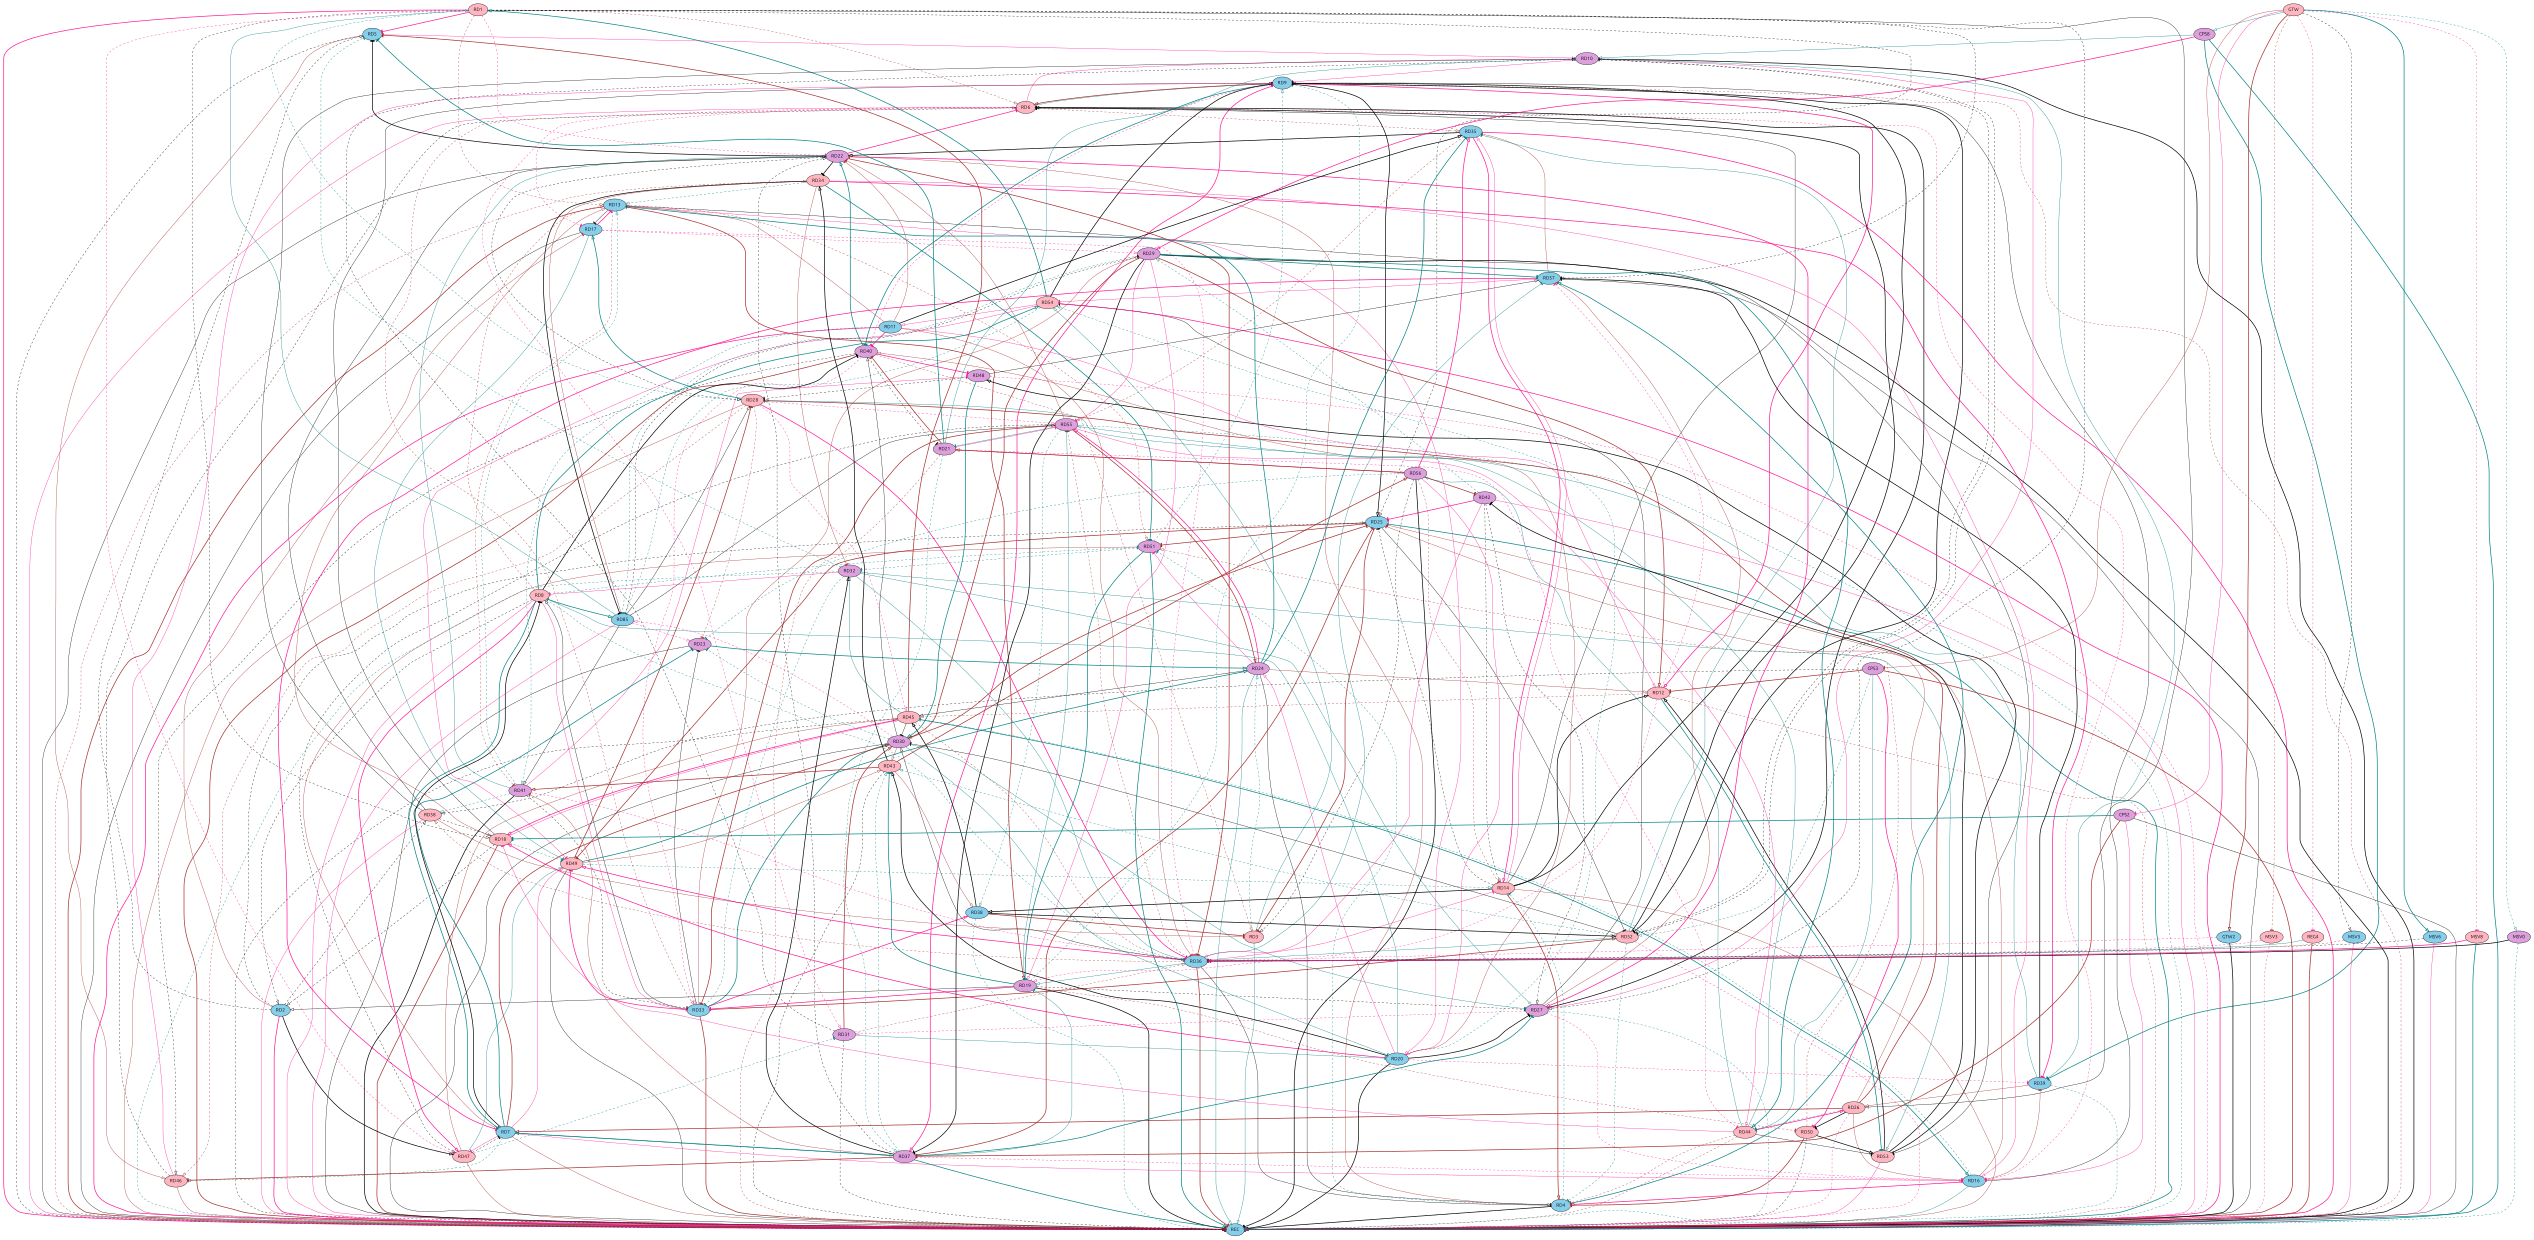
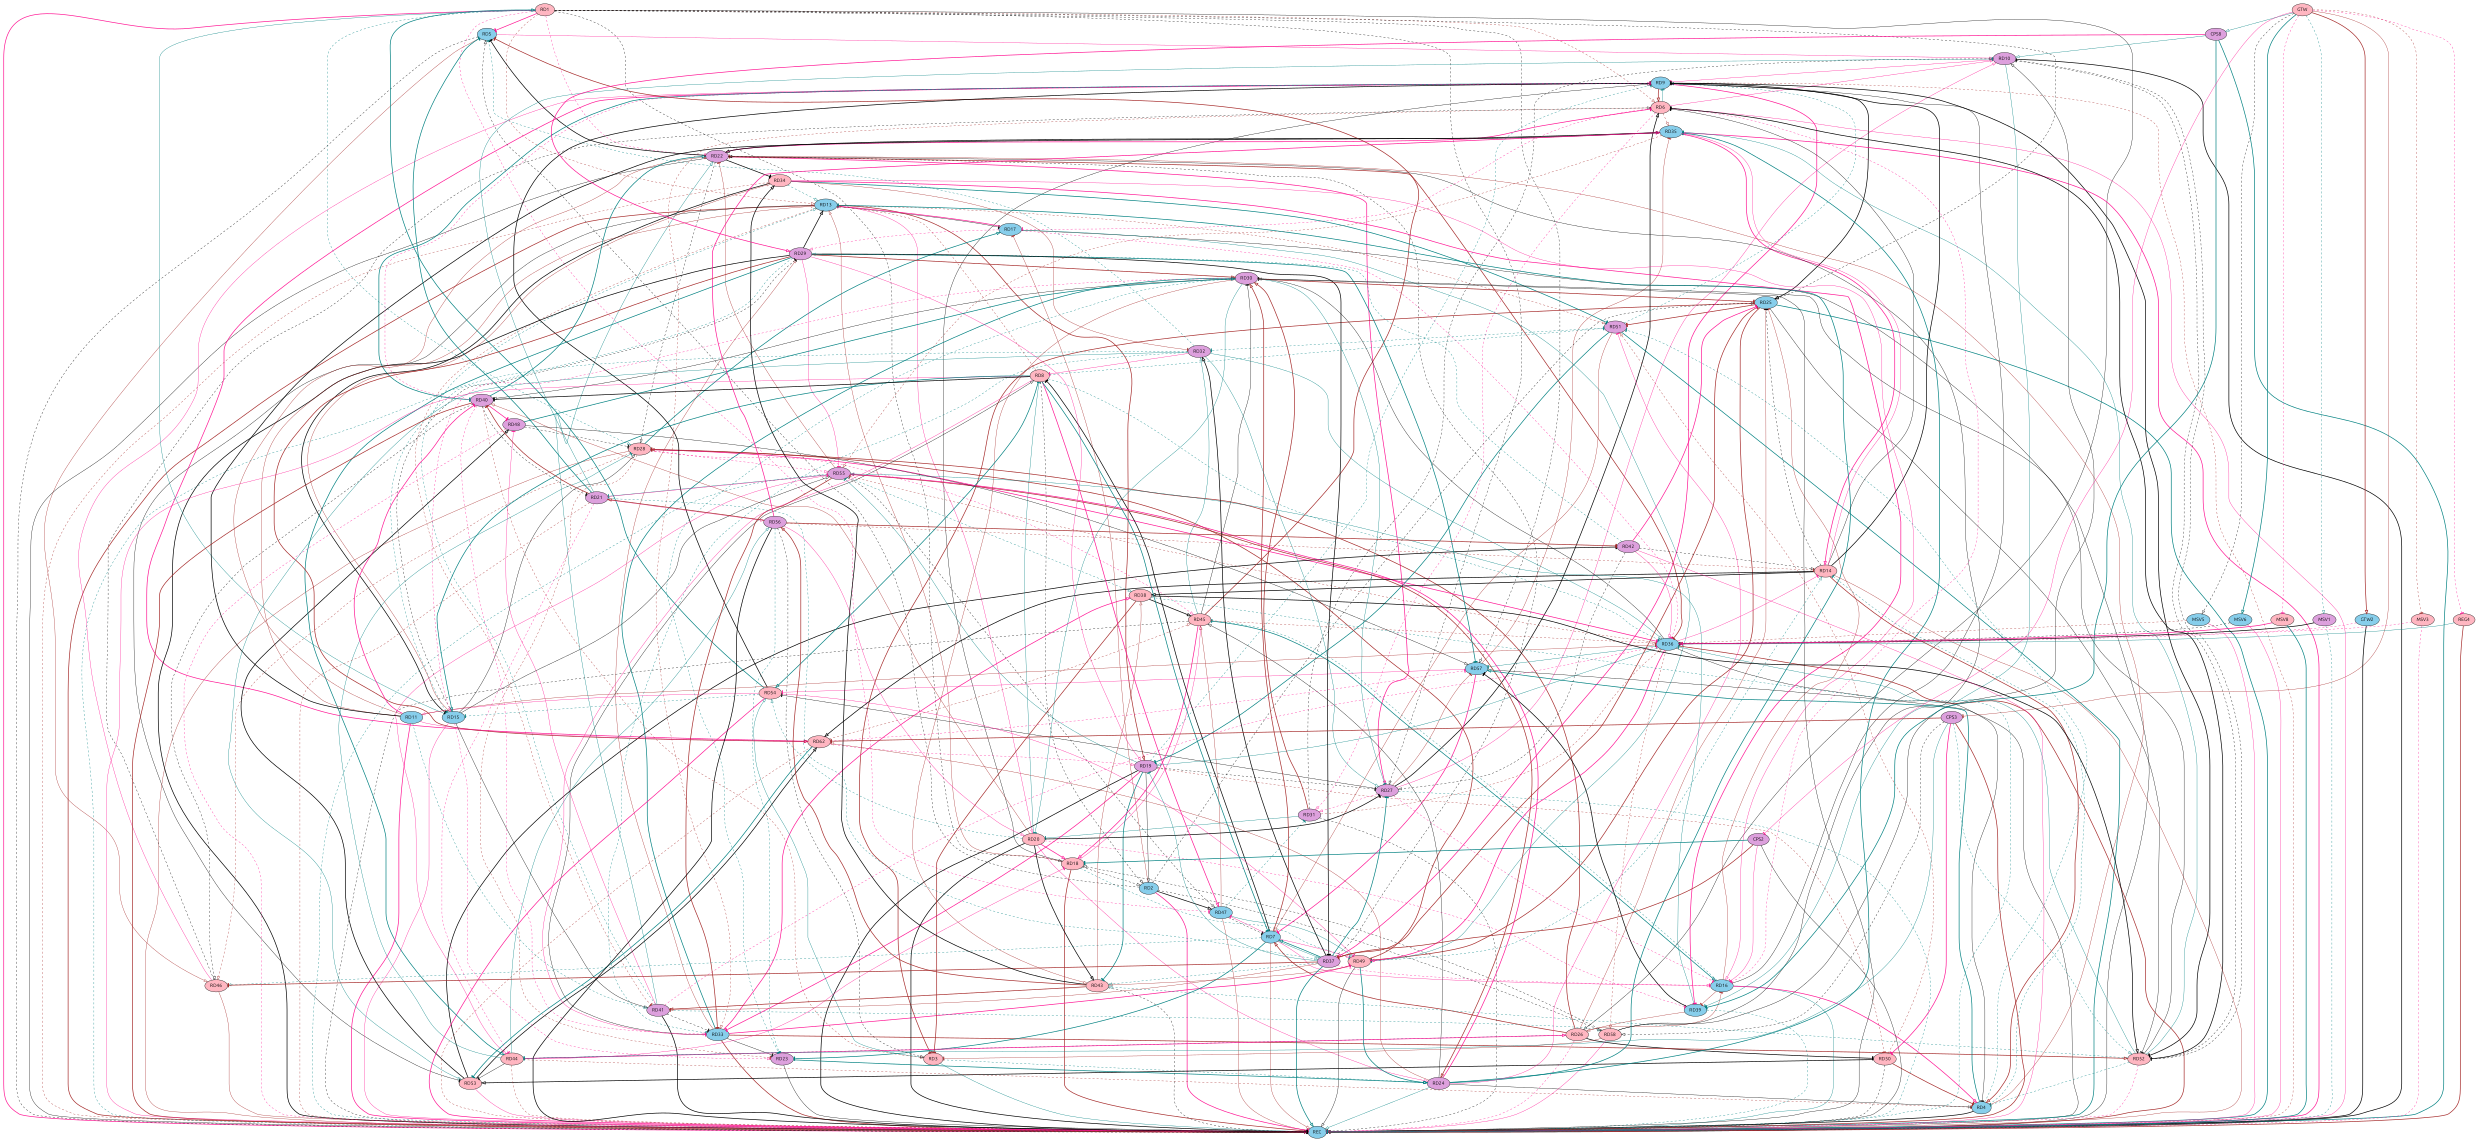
none -> (812, 231)
(623, 620) -> (453, 717)
(1659, 693) -> (819, 742)
(977, 913) -> (1140, 595)
(2519, 937) -> (2324, 620)
(1397, 1059) -> (1034, 839)
(464, 1157) -> (1221, 913)
